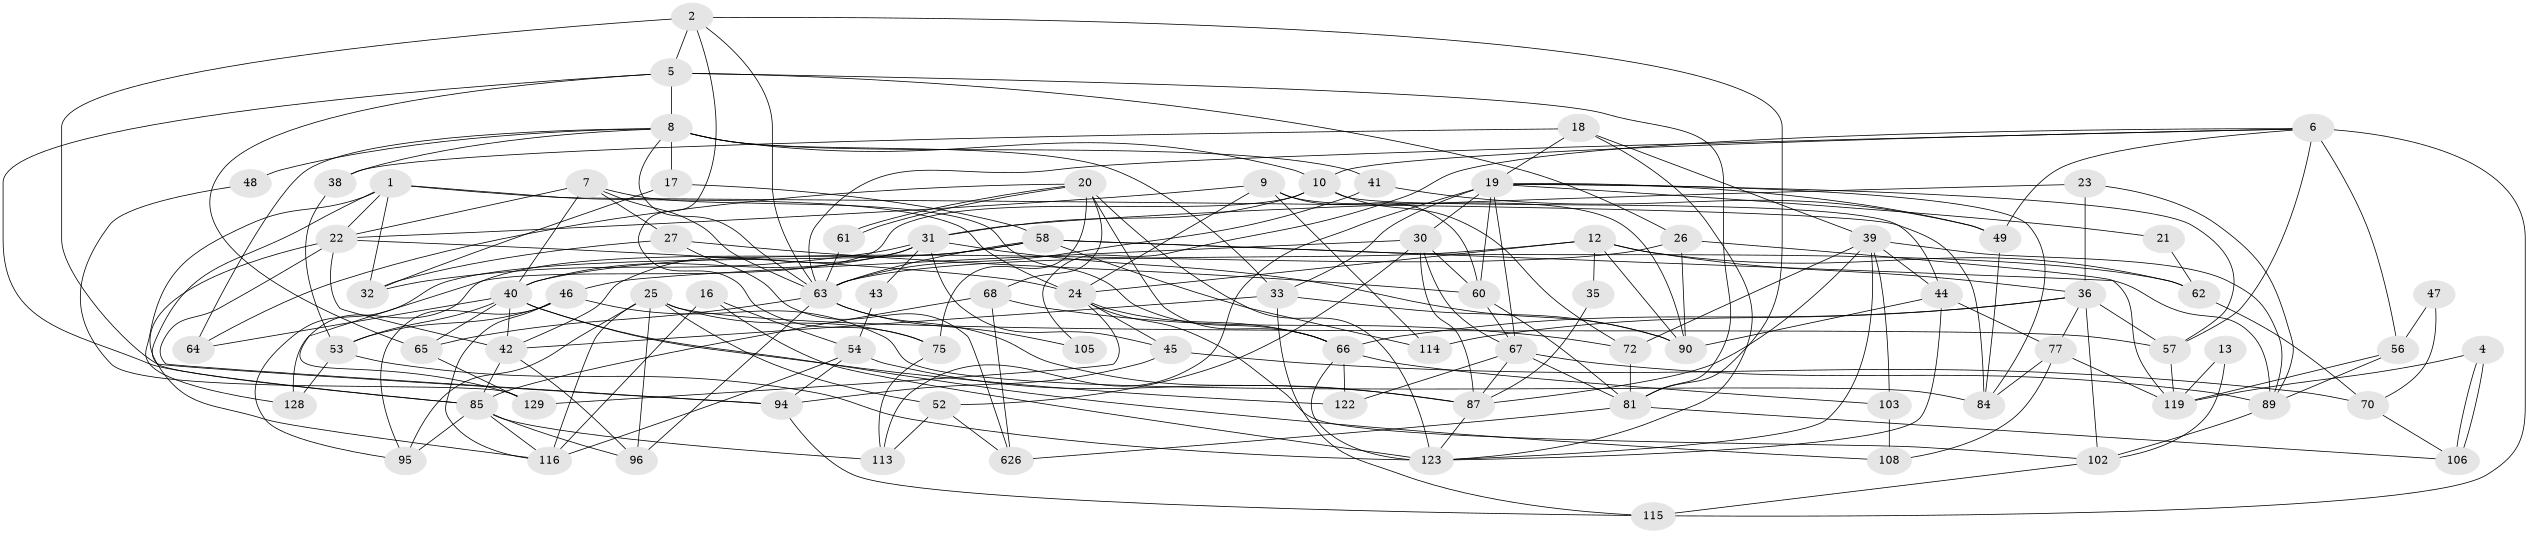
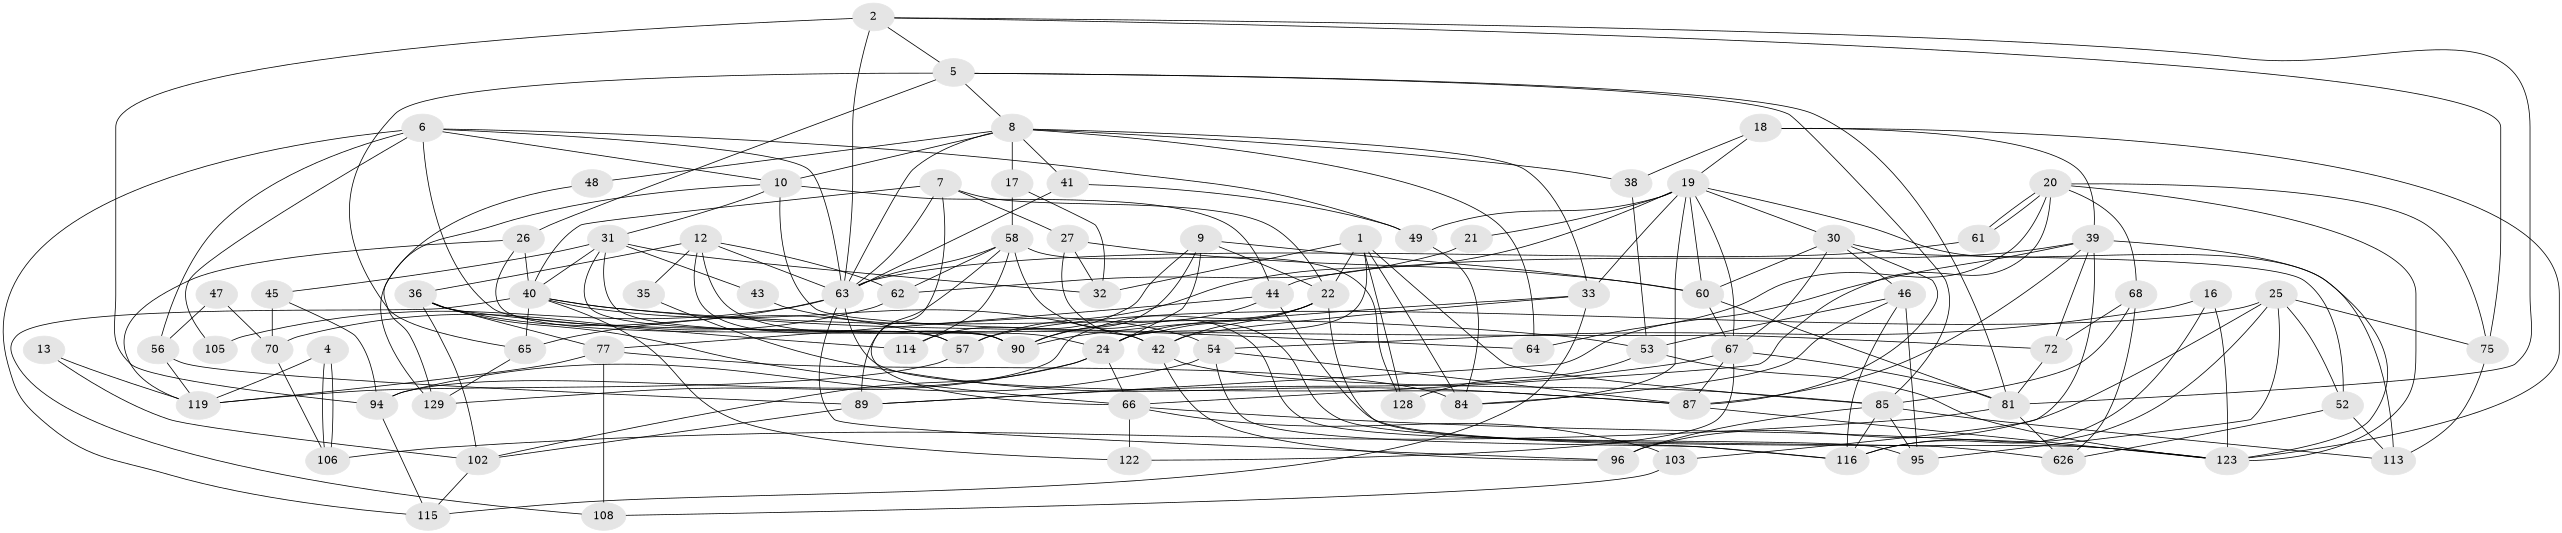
(2085, 183) -> none
(1123, 322) -> none
